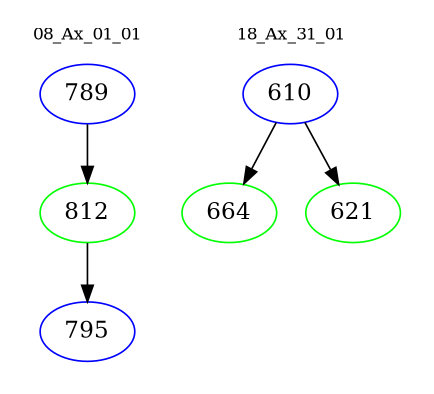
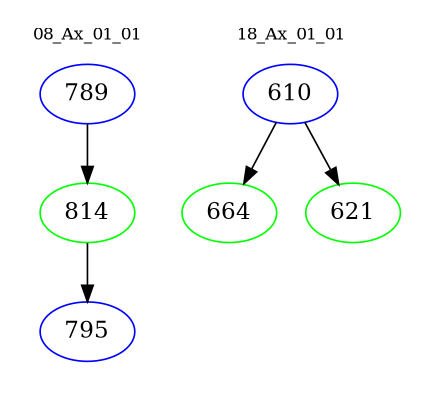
(291, 35) -> (291, 35)
(87, 213) -> (87, 213)
